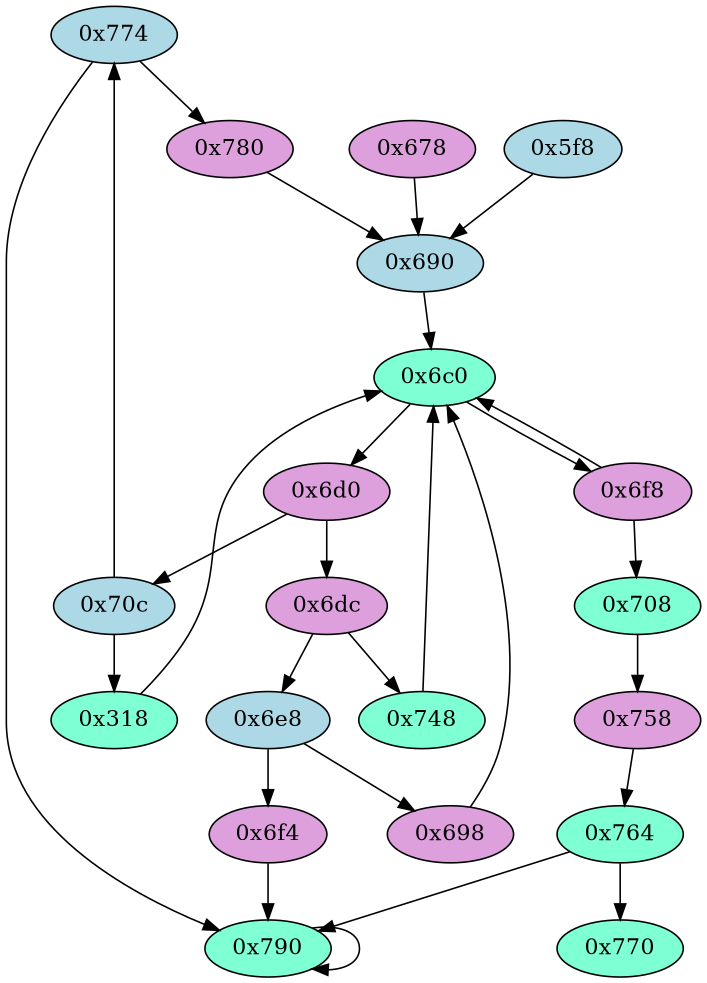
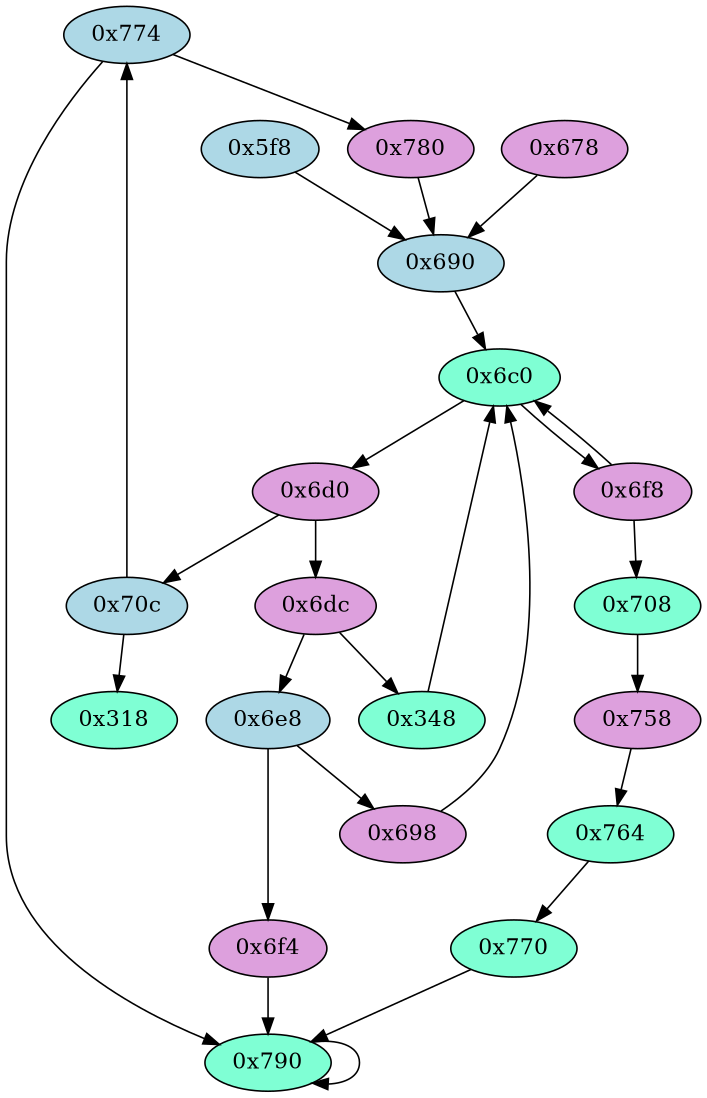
(219, 517) -> none
(422, 720) -> (422, 720)
(452, 889) -> (399, 1002)
